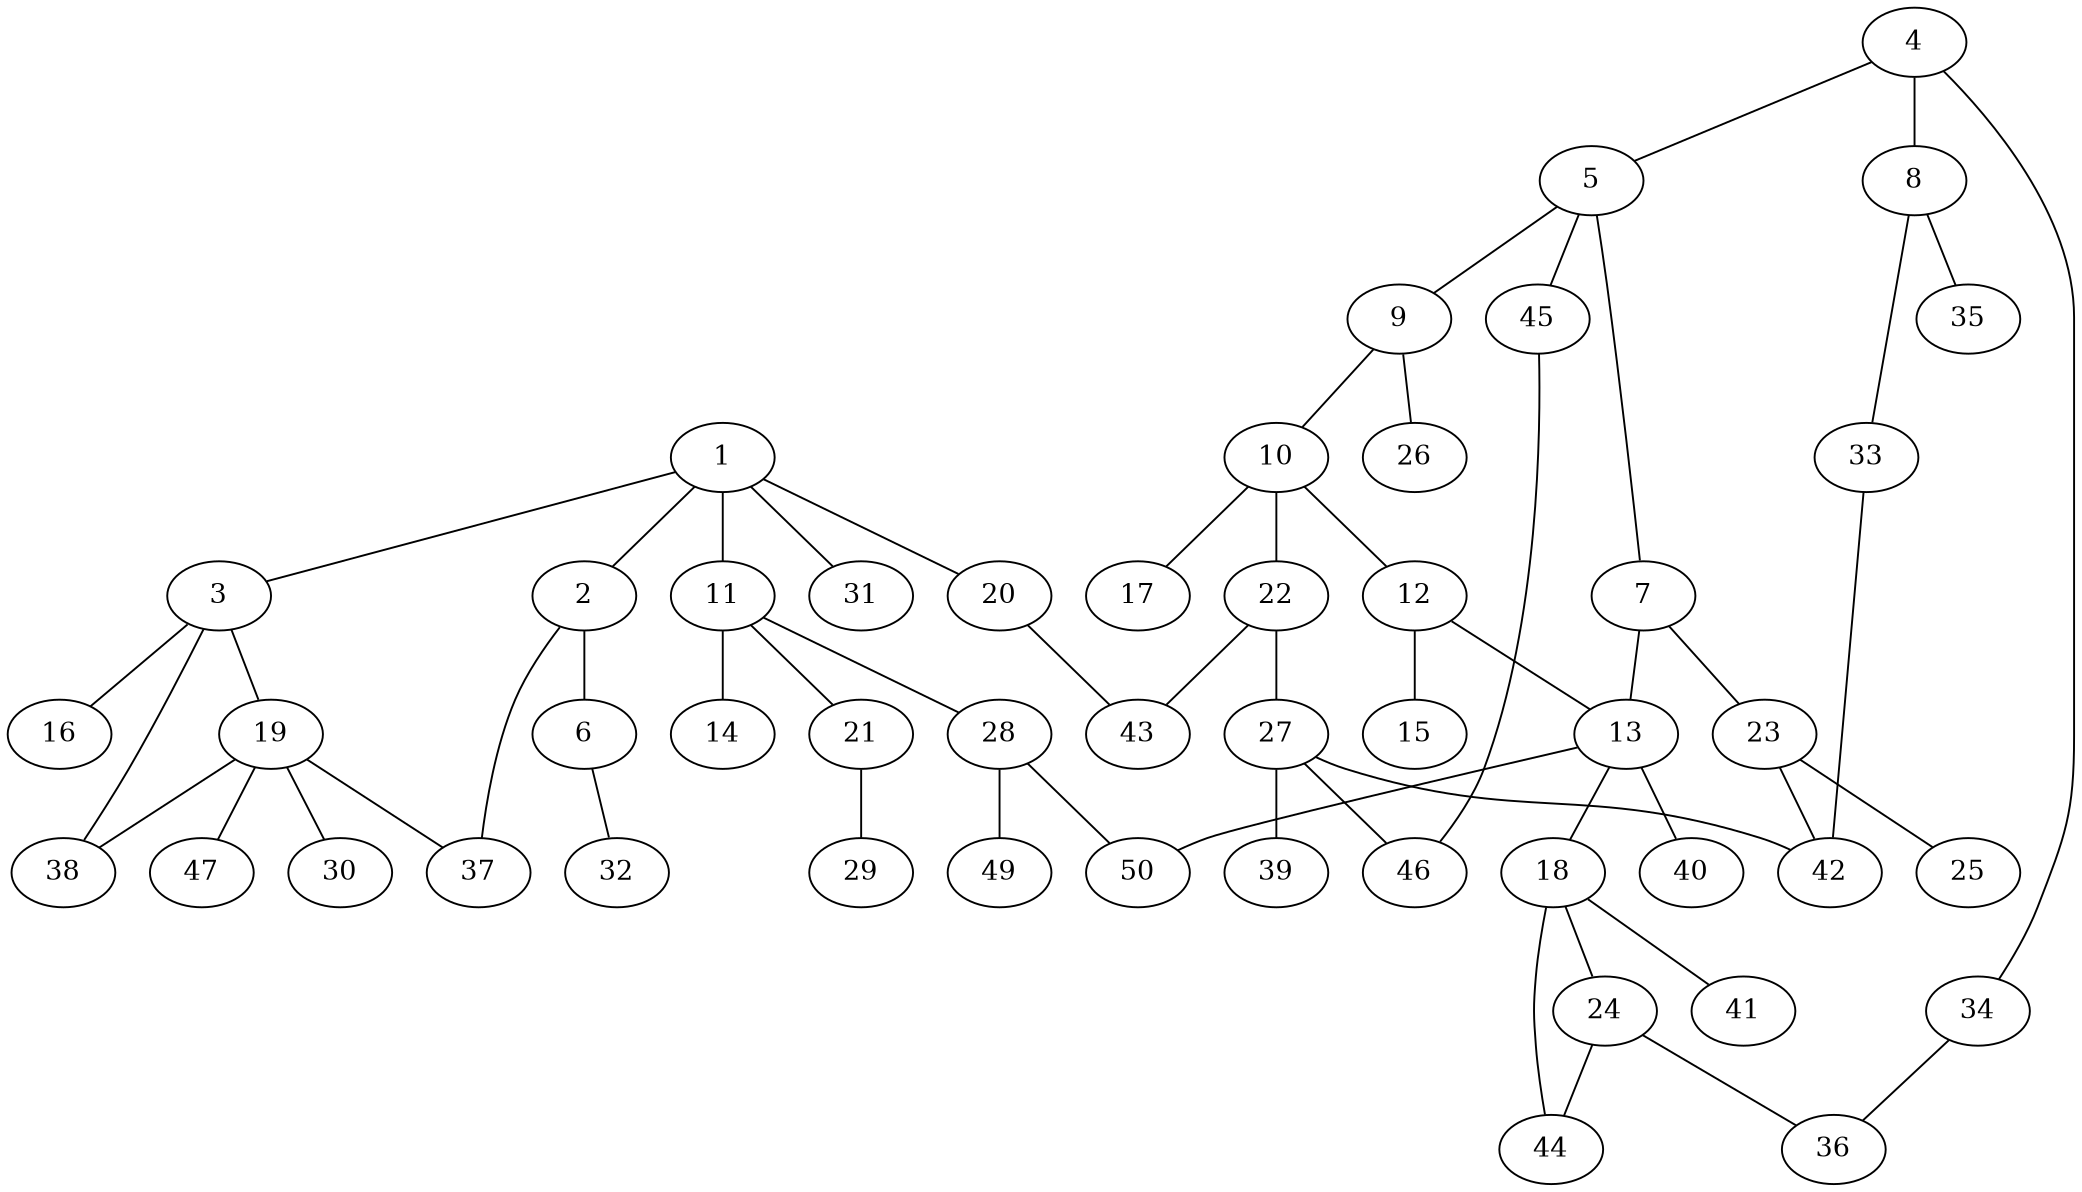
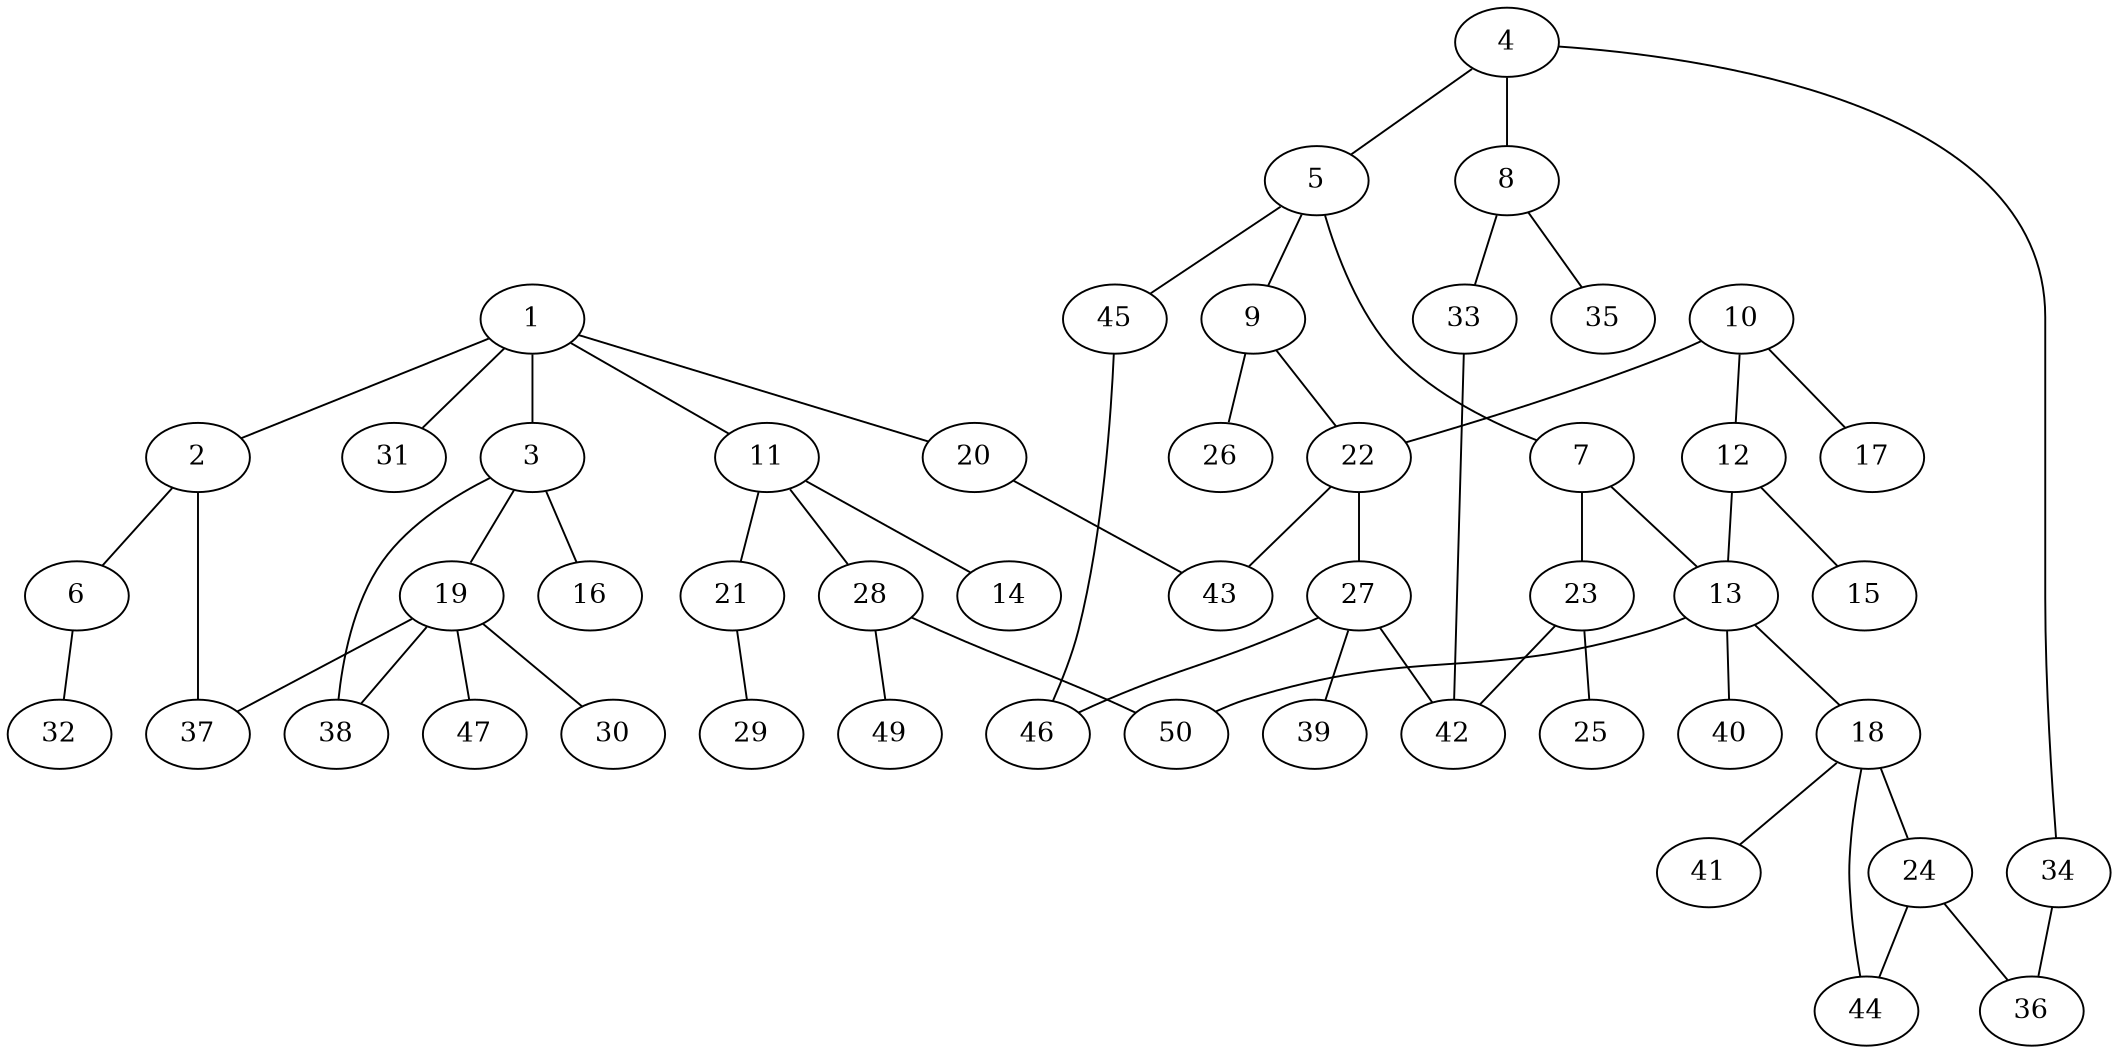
(1338, 388) -> (1306, 388)
